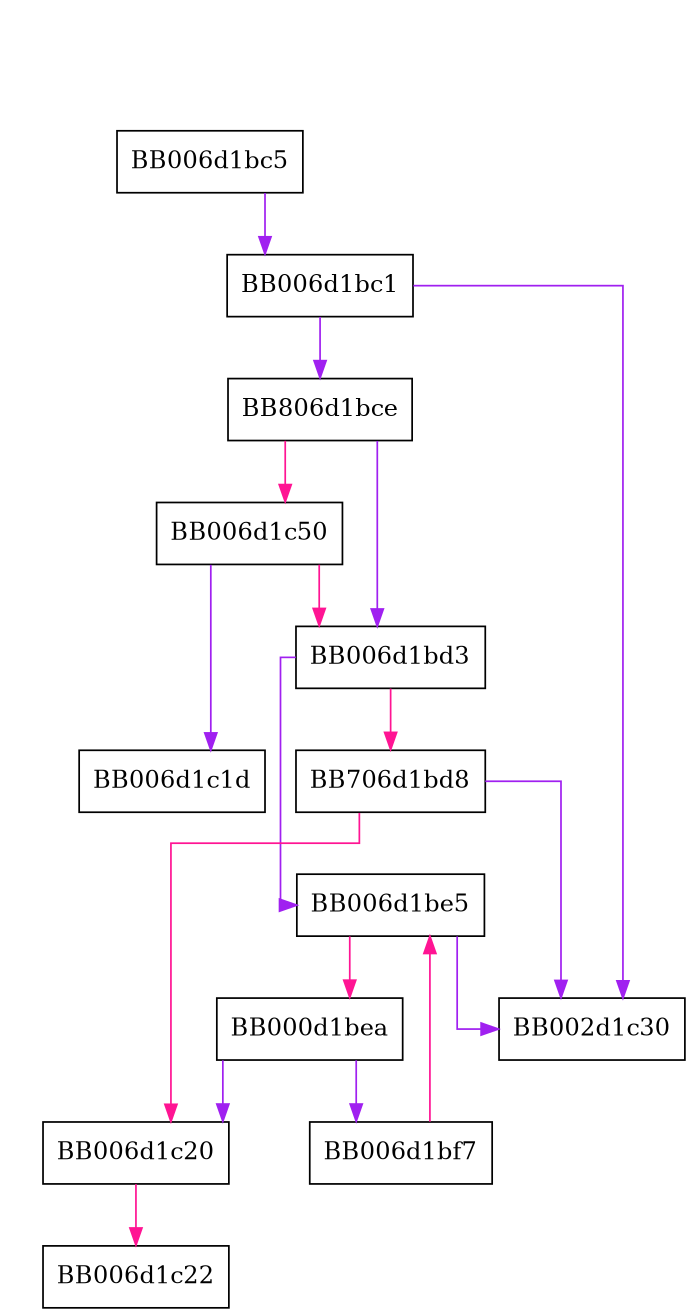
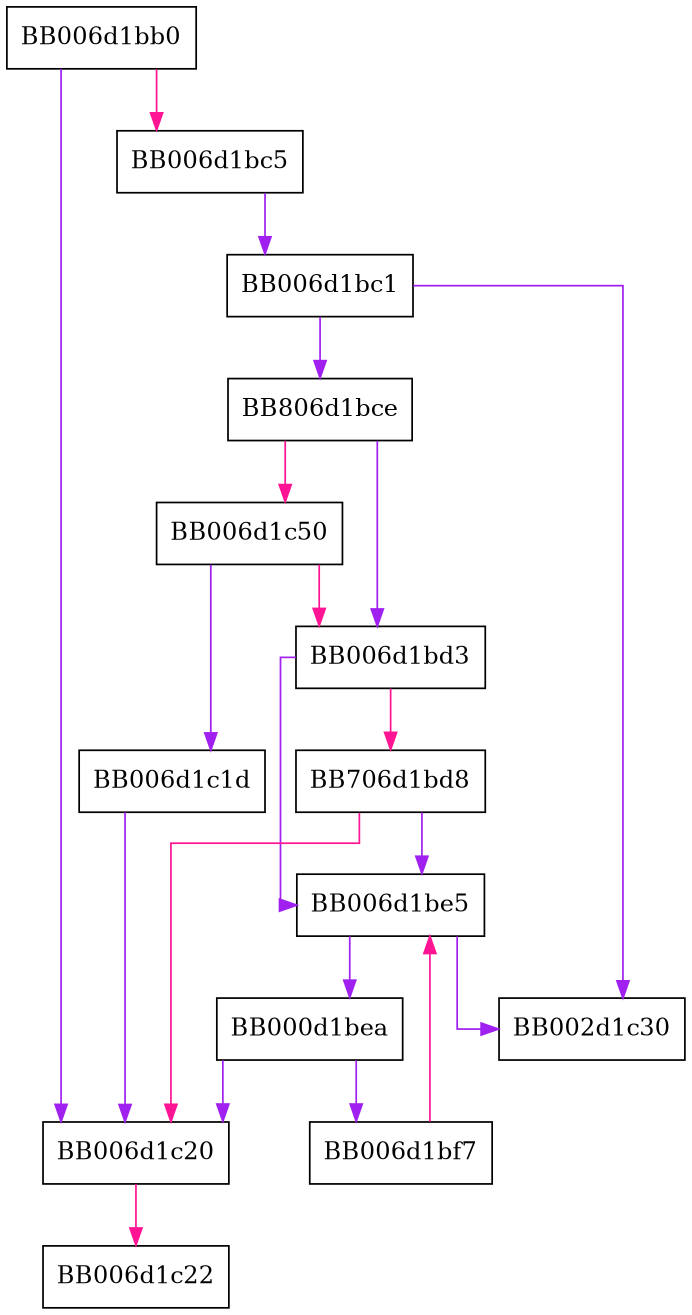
none -> (102, 38)
(561, 843) -> (422, 834)
none -> (125, 958)
(350, 958) -> (350, 958)
